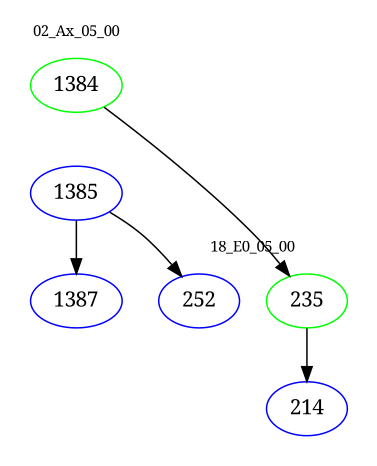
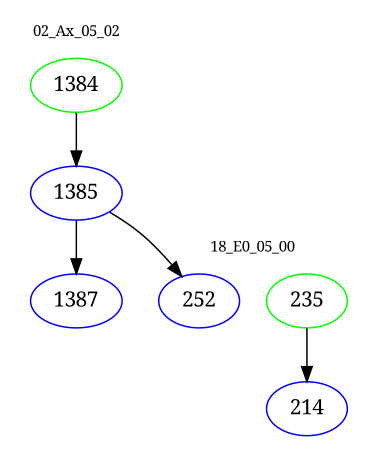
(76, 32) -> (76, 32)
(196, 181) -> (76, 132)
